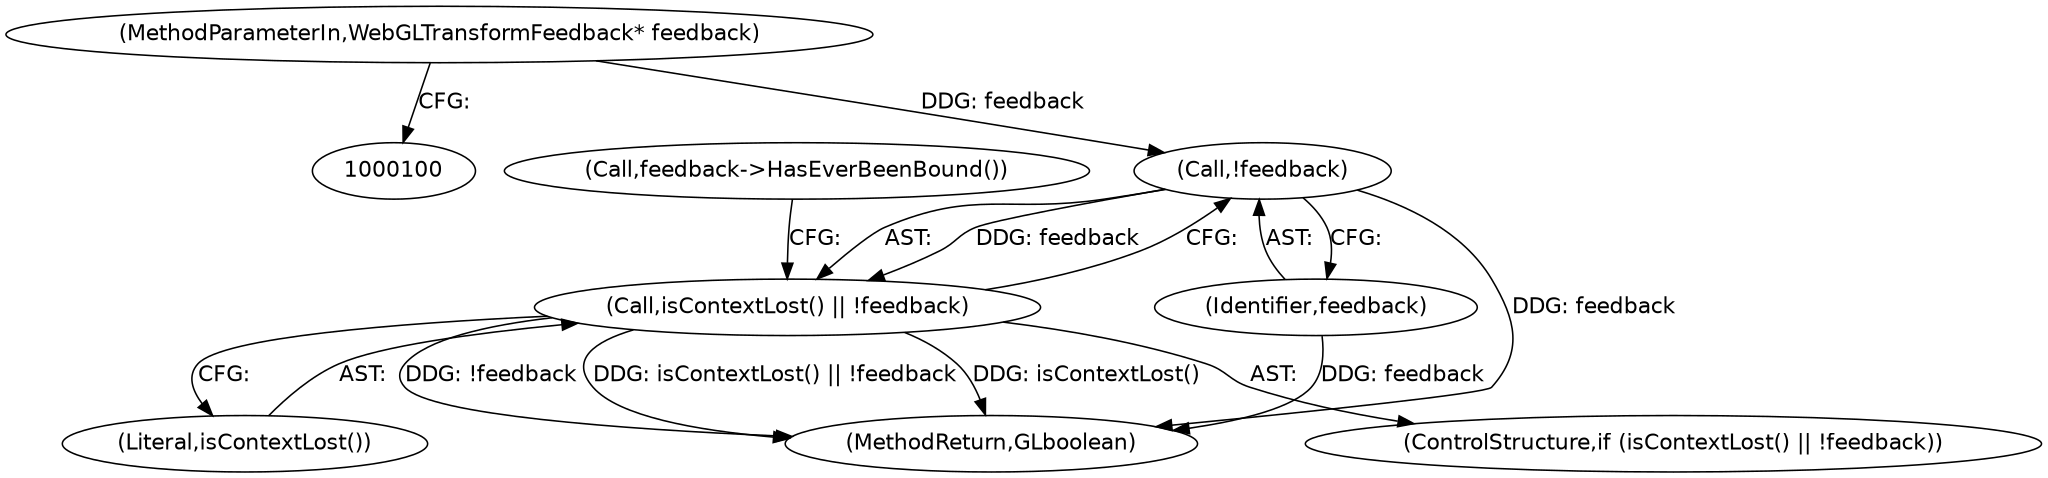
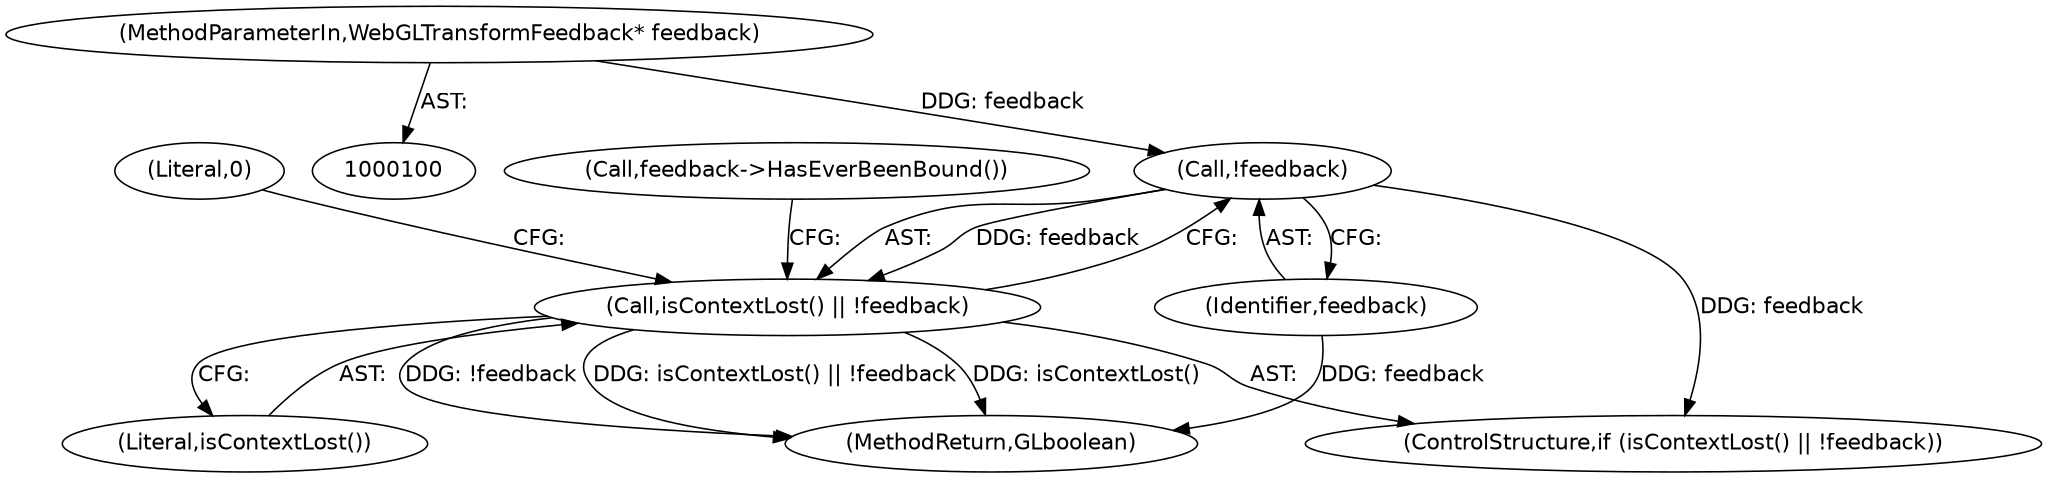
(448, 103) -> (448, 103)
none -> (200, 171)
(1472, 392) -> (1595, 231)
